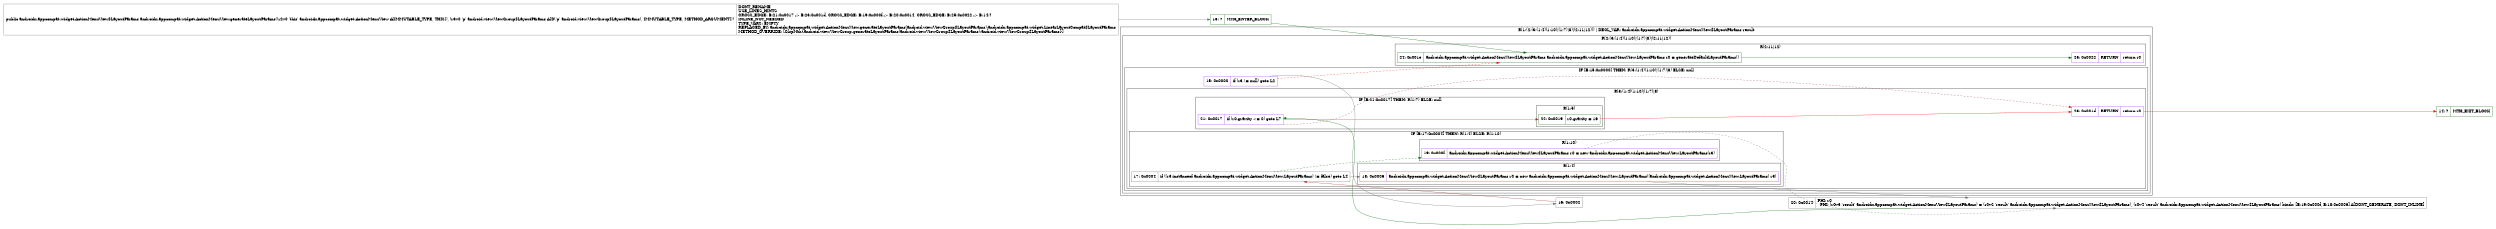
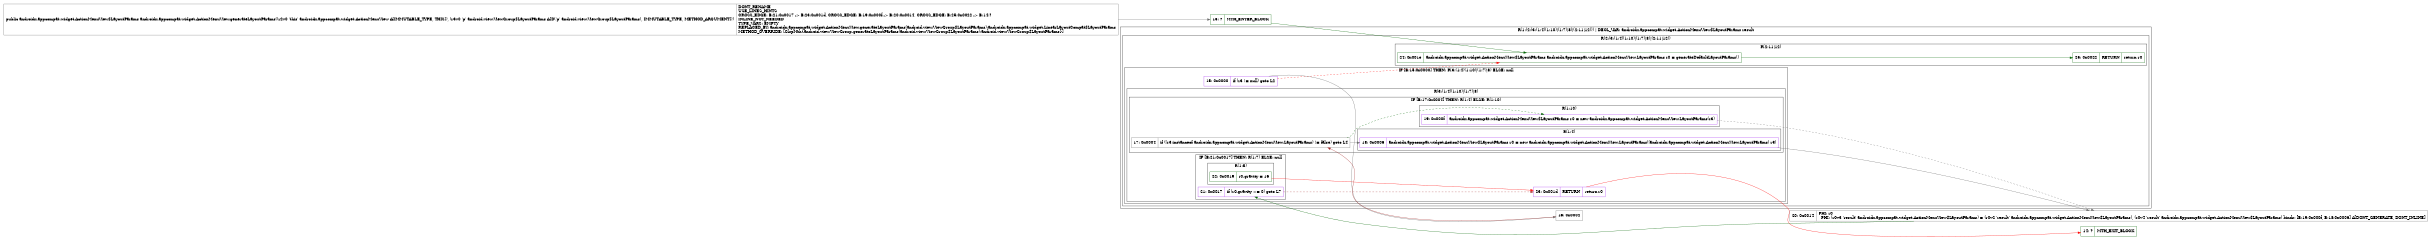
(2108, 58) -> (2109, 58)
(1409, 119) -> none
